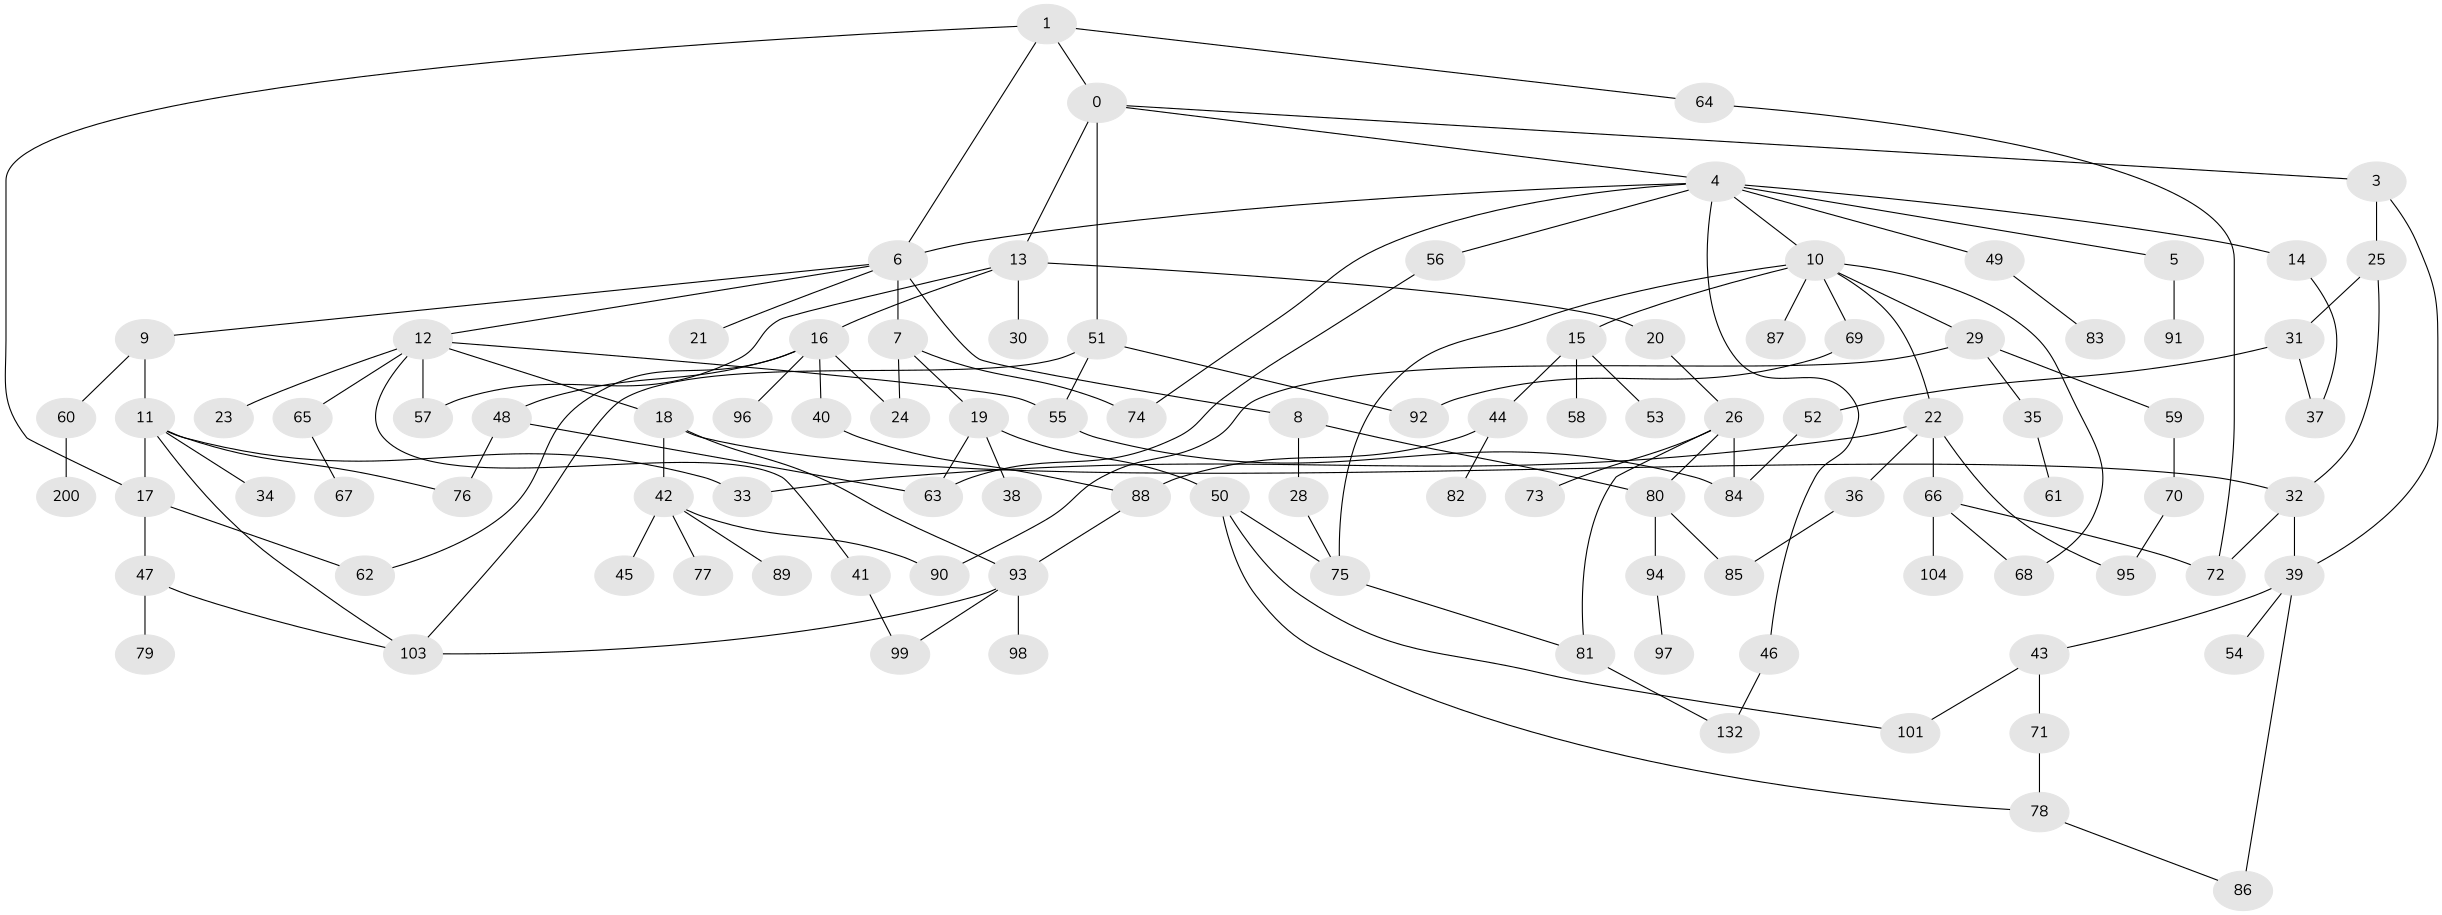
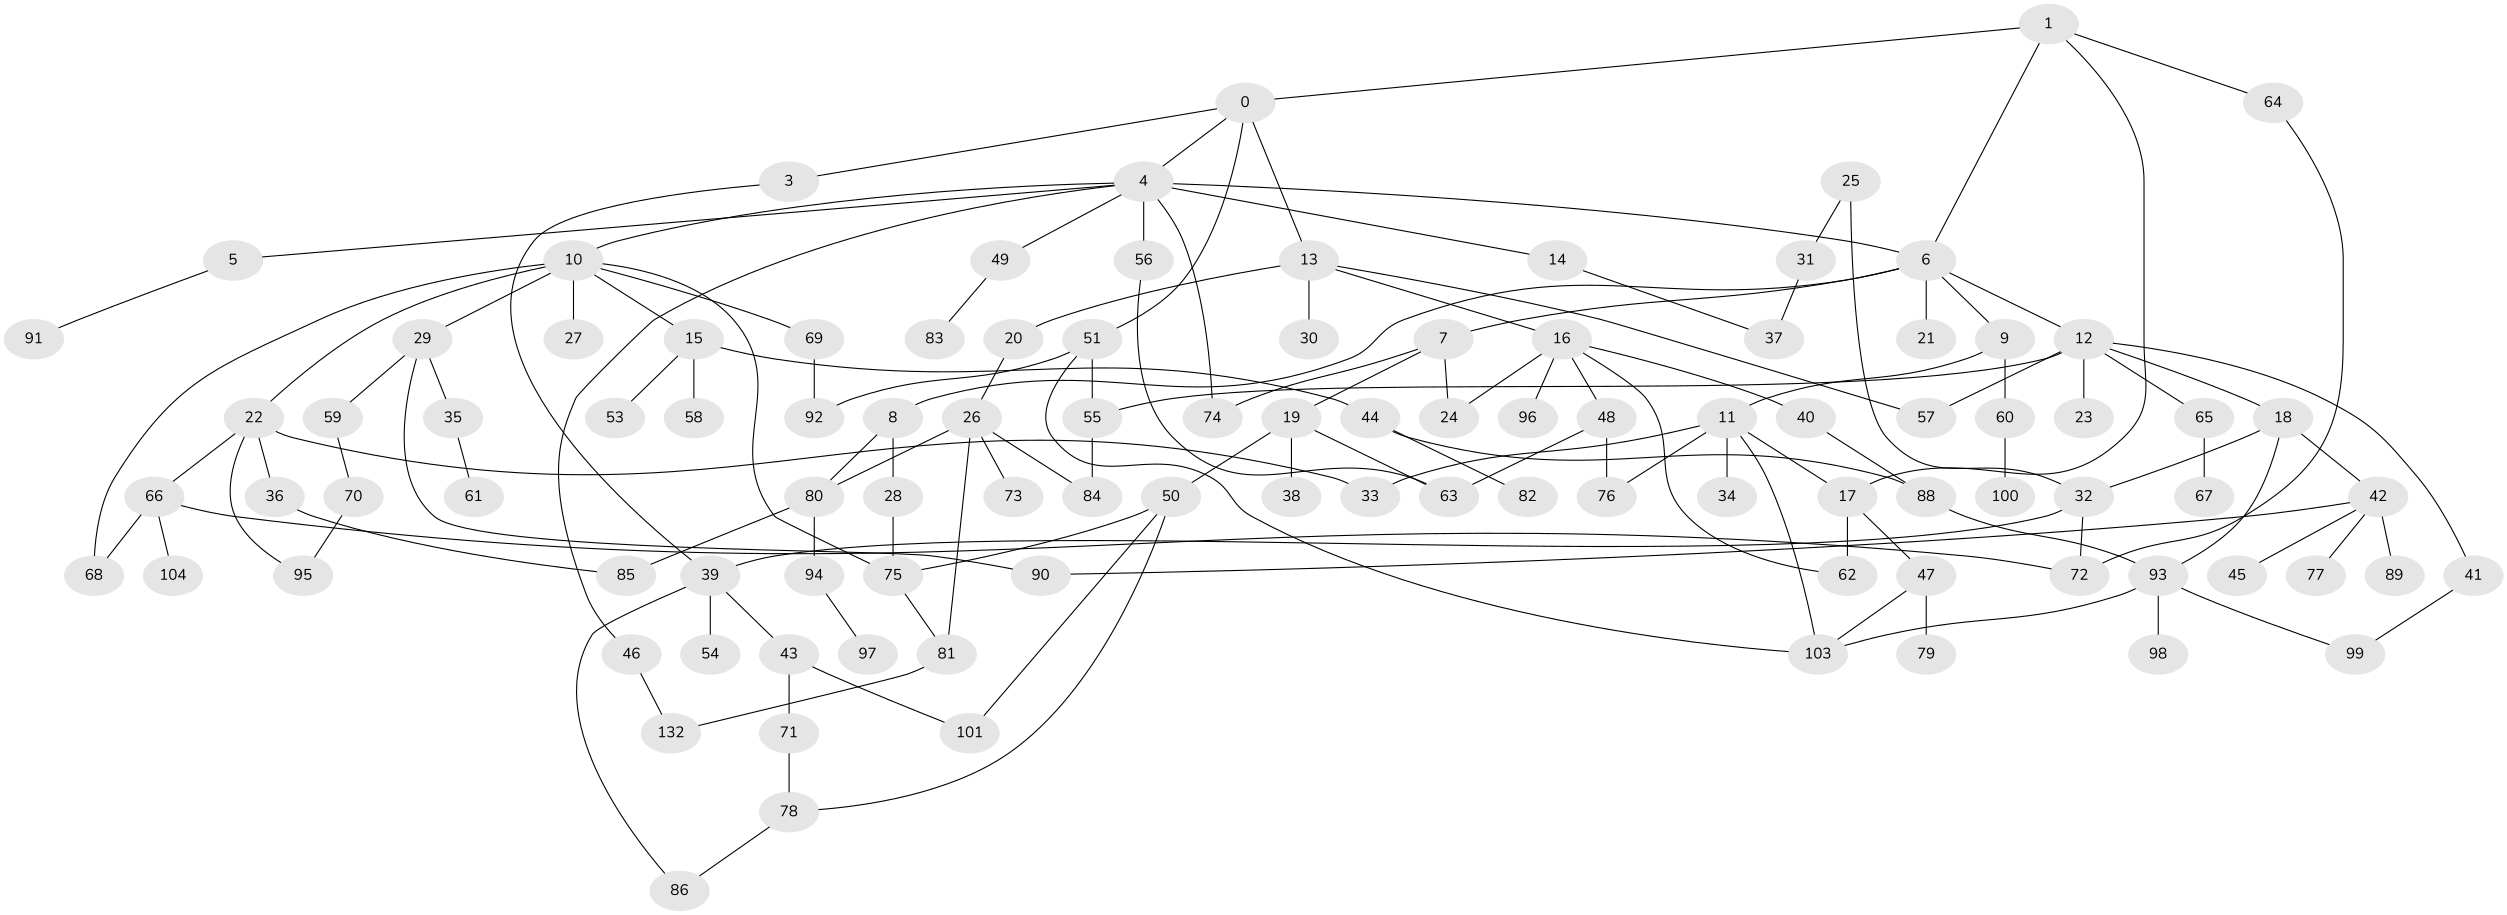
(2377, 221) -> none
(1776, 339) -> (573, 339)
(1813, 418) -> none
(66, 497) -> (2005, 497)
